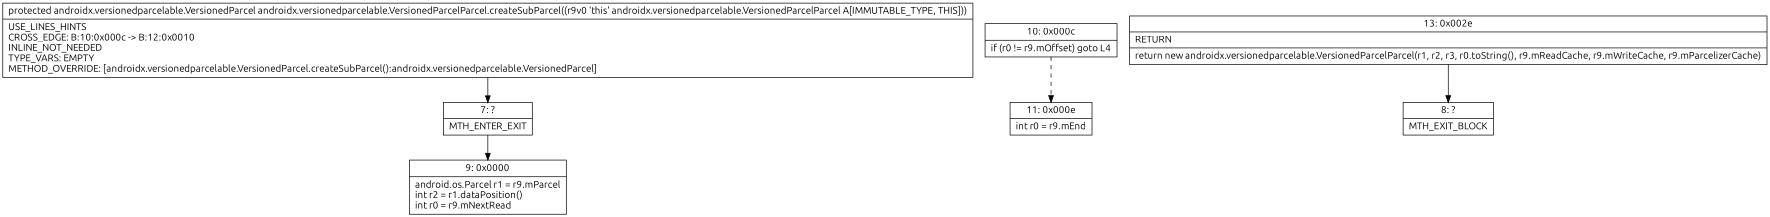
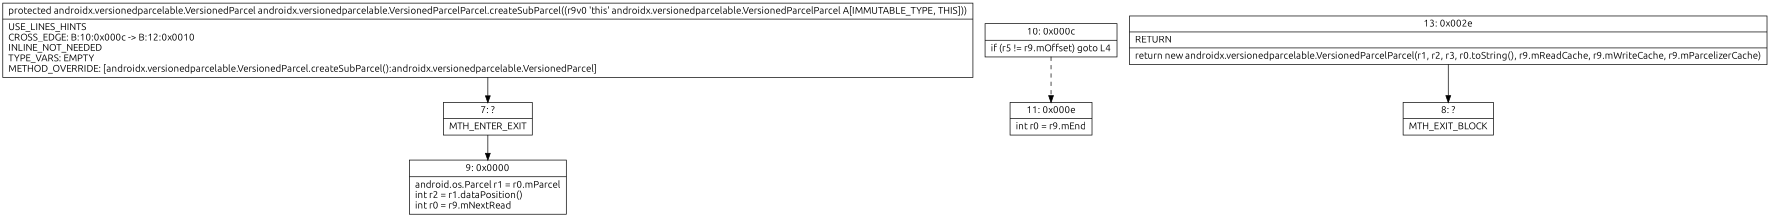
(1051, 48) -> (1051, 48)
(488, 185) -> (488, 185)
